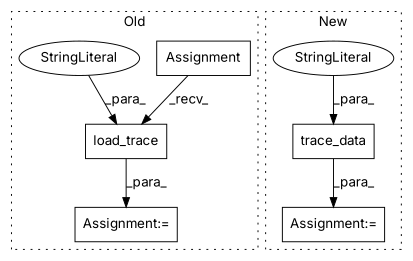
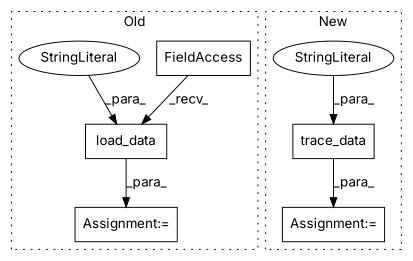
(204, 58) -> (204, 58)
(126, 141) -> (126, 141)
